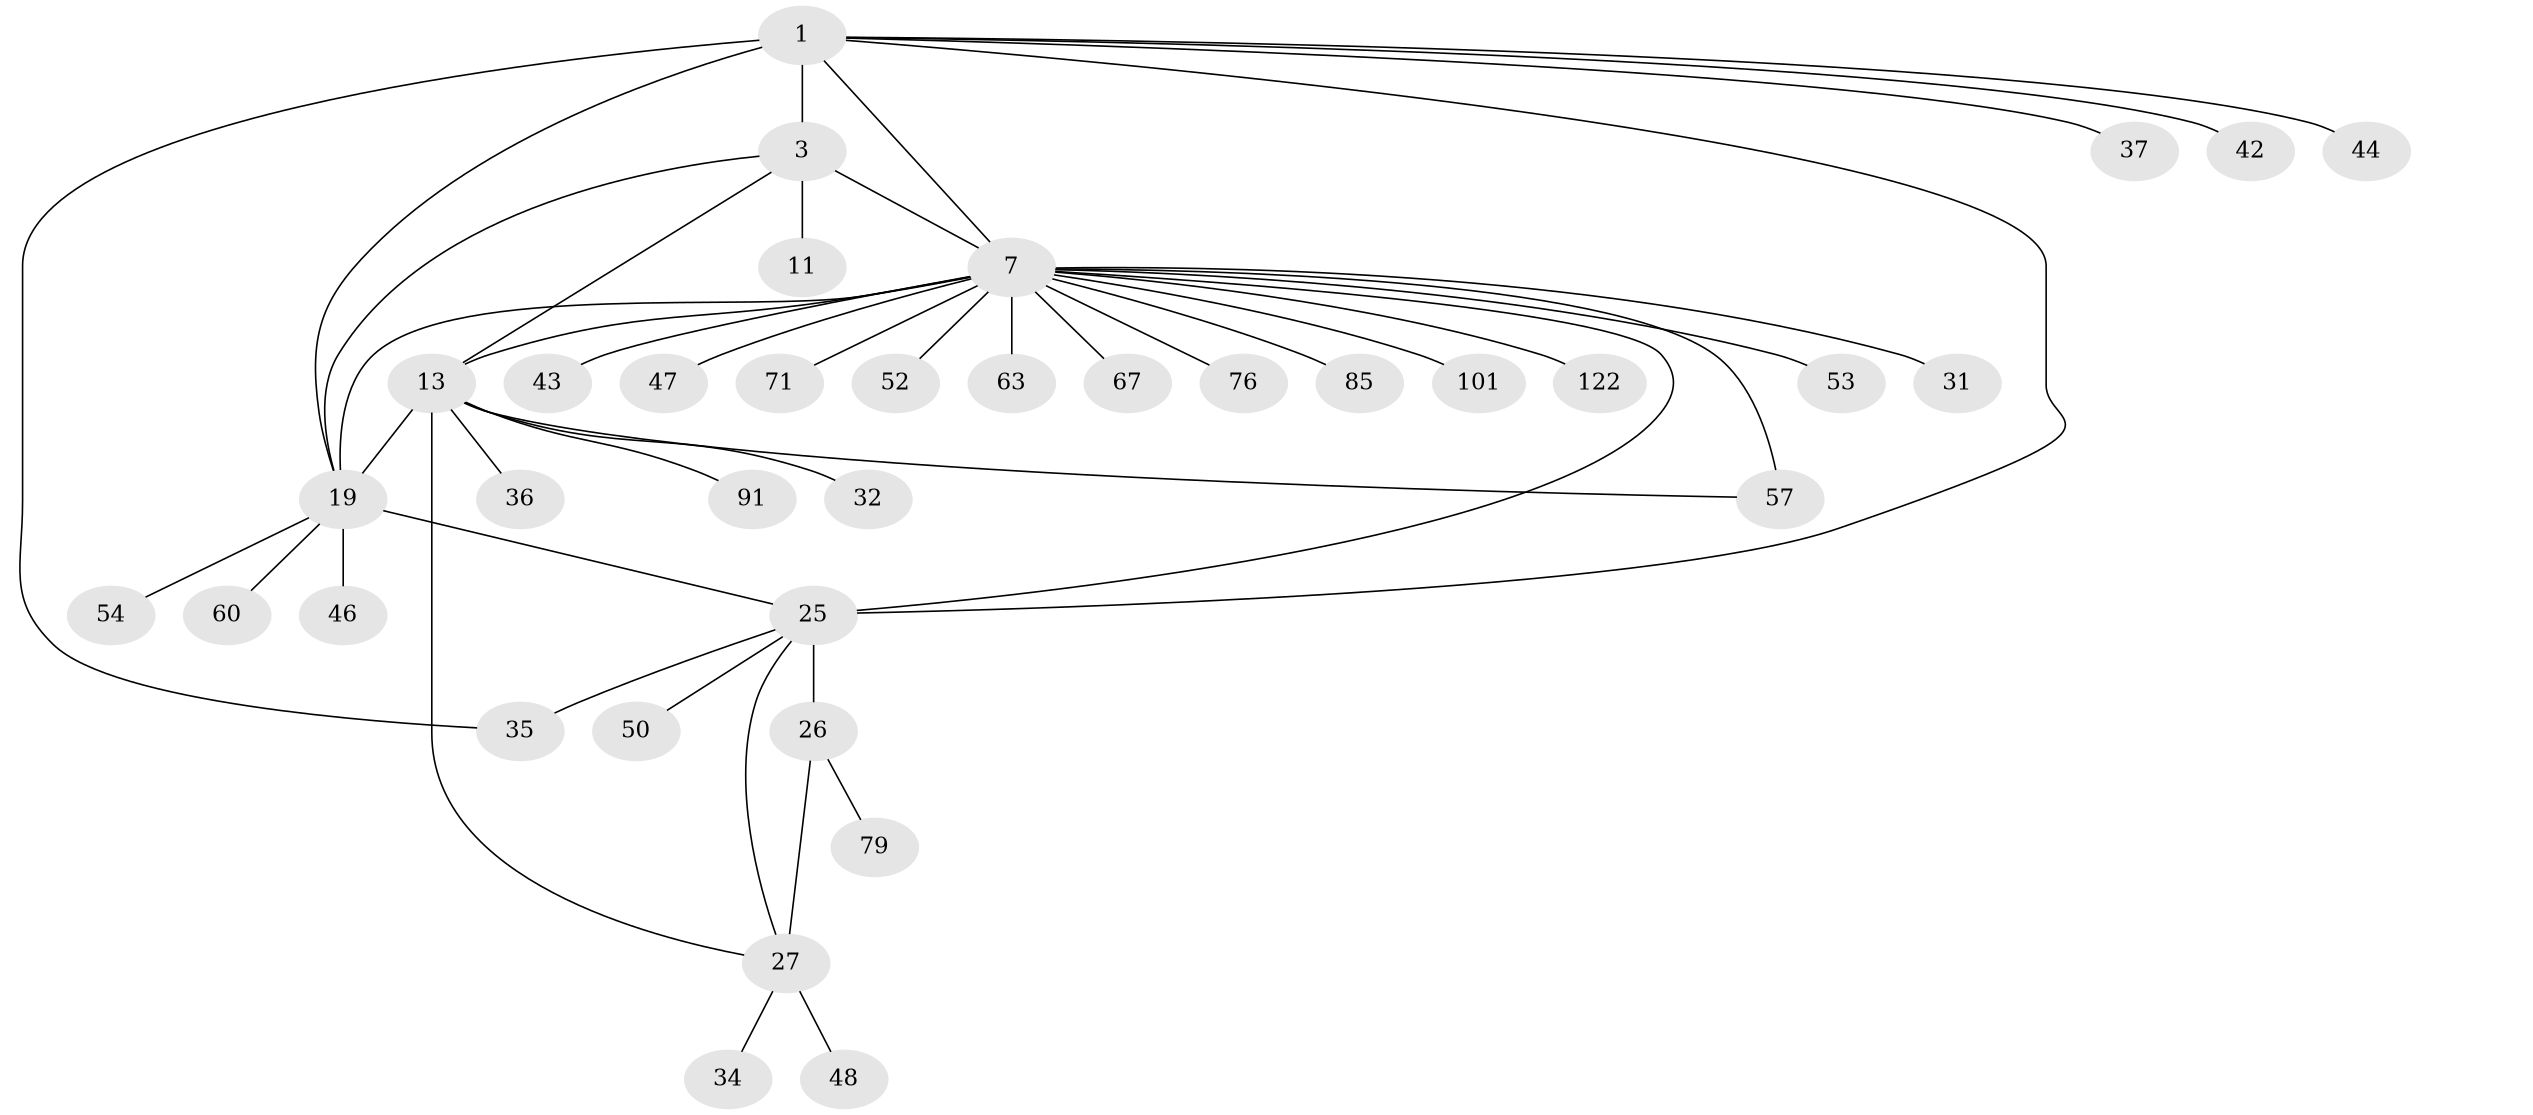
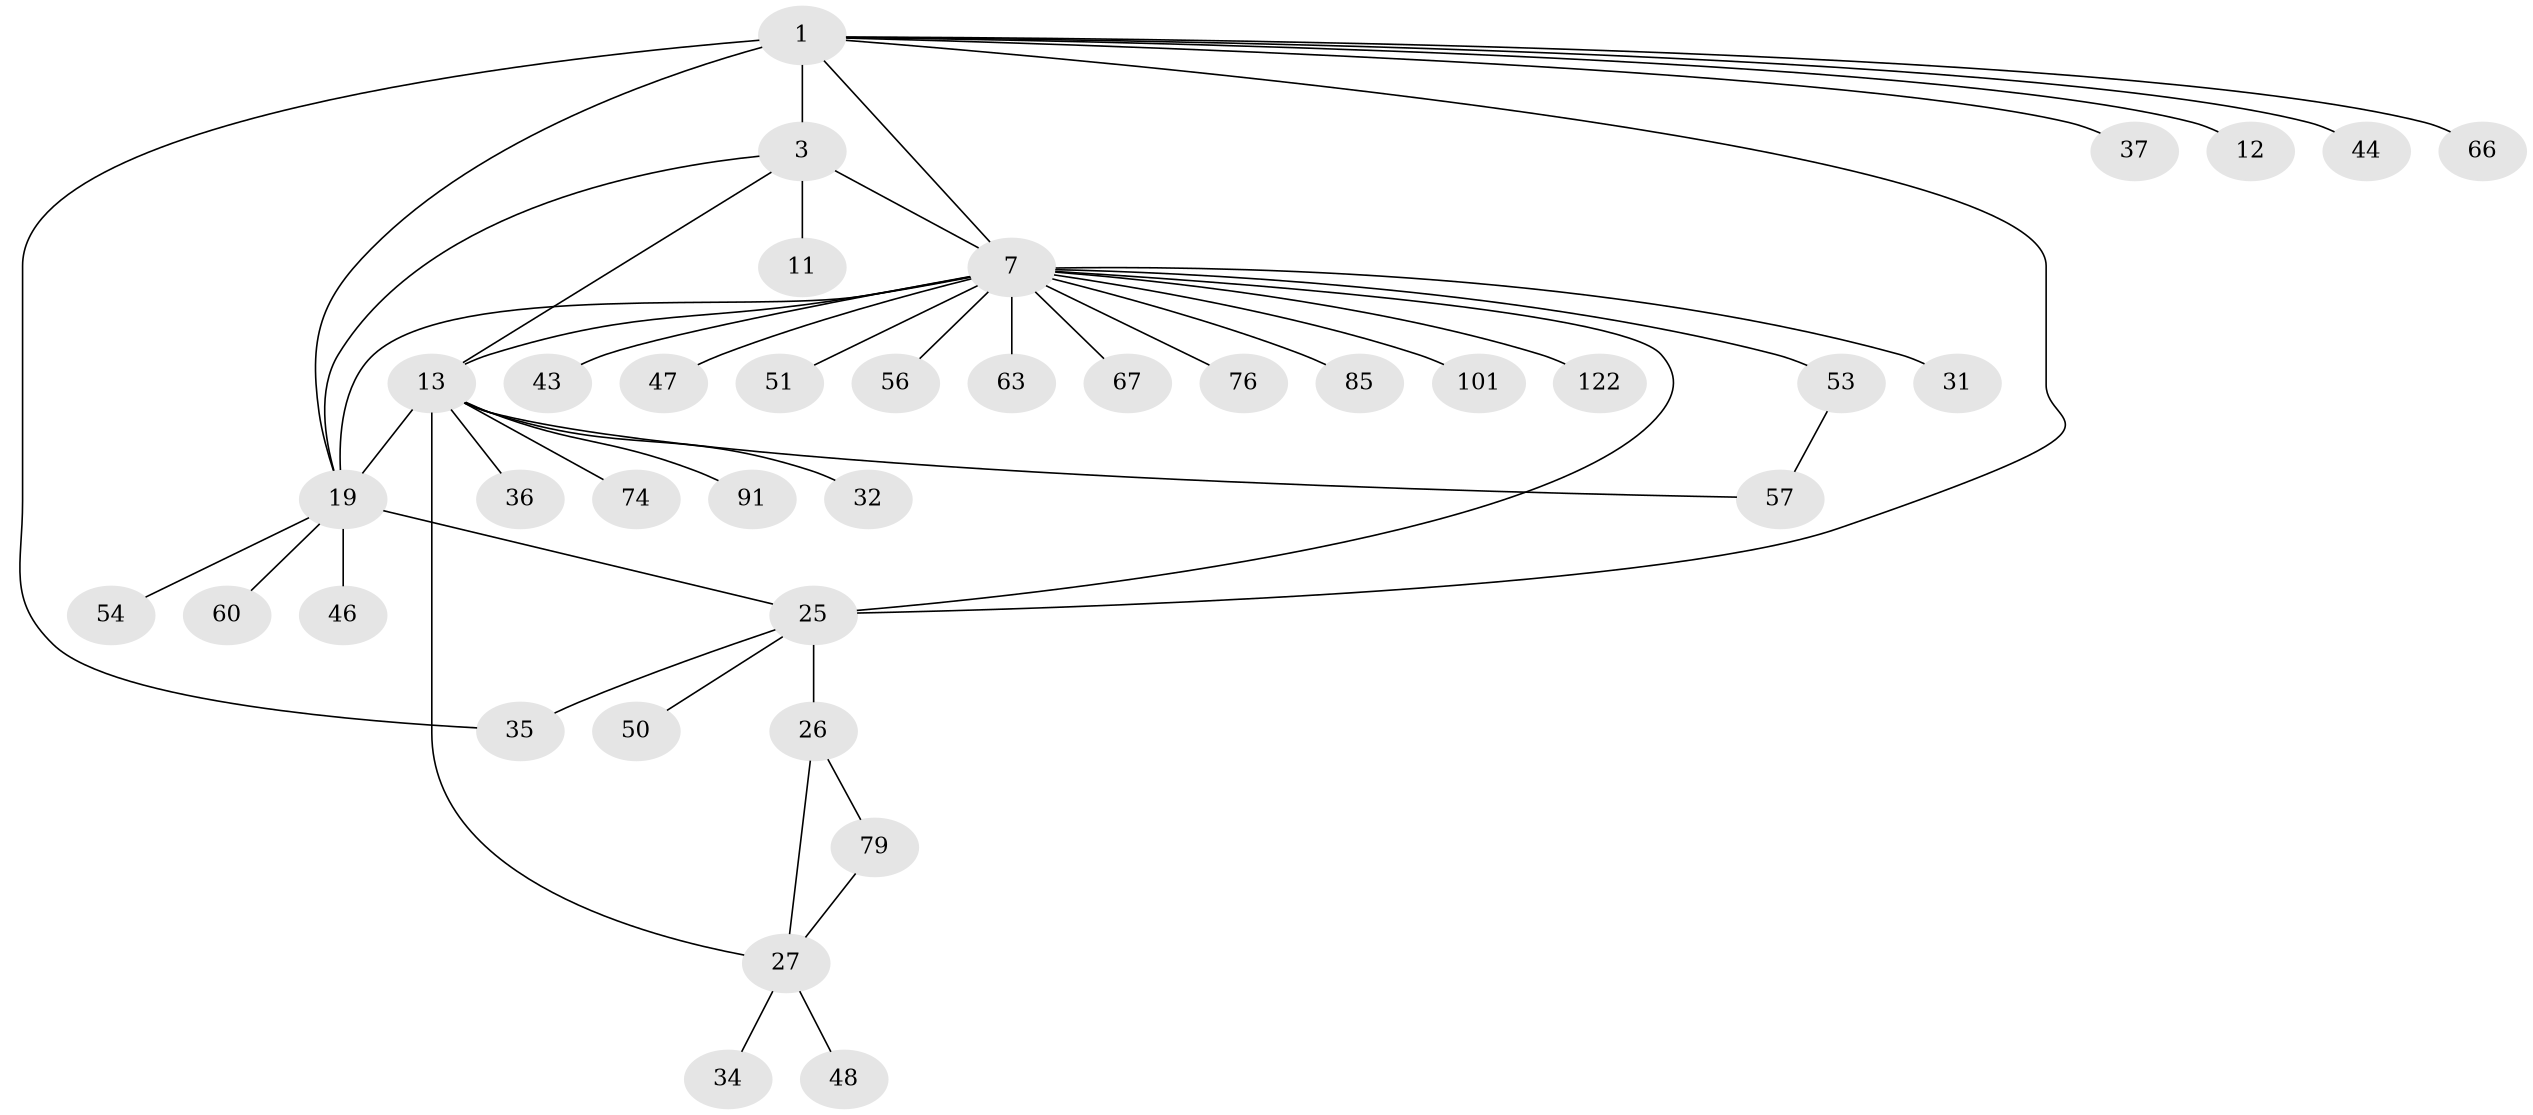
(2251, 151) -> (2251, 151)
none -> (2483, 151)
(1456, 289) -> (1811, 442)
(780, 383) -> (780, 383)
(896, 383) -> (896, 383)
none -> (636, 499)
(746, 784) -> (831, 905)
